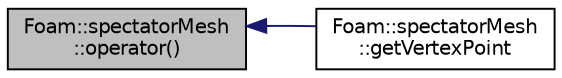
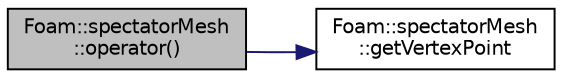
(291, 26) -> (271, 52)
